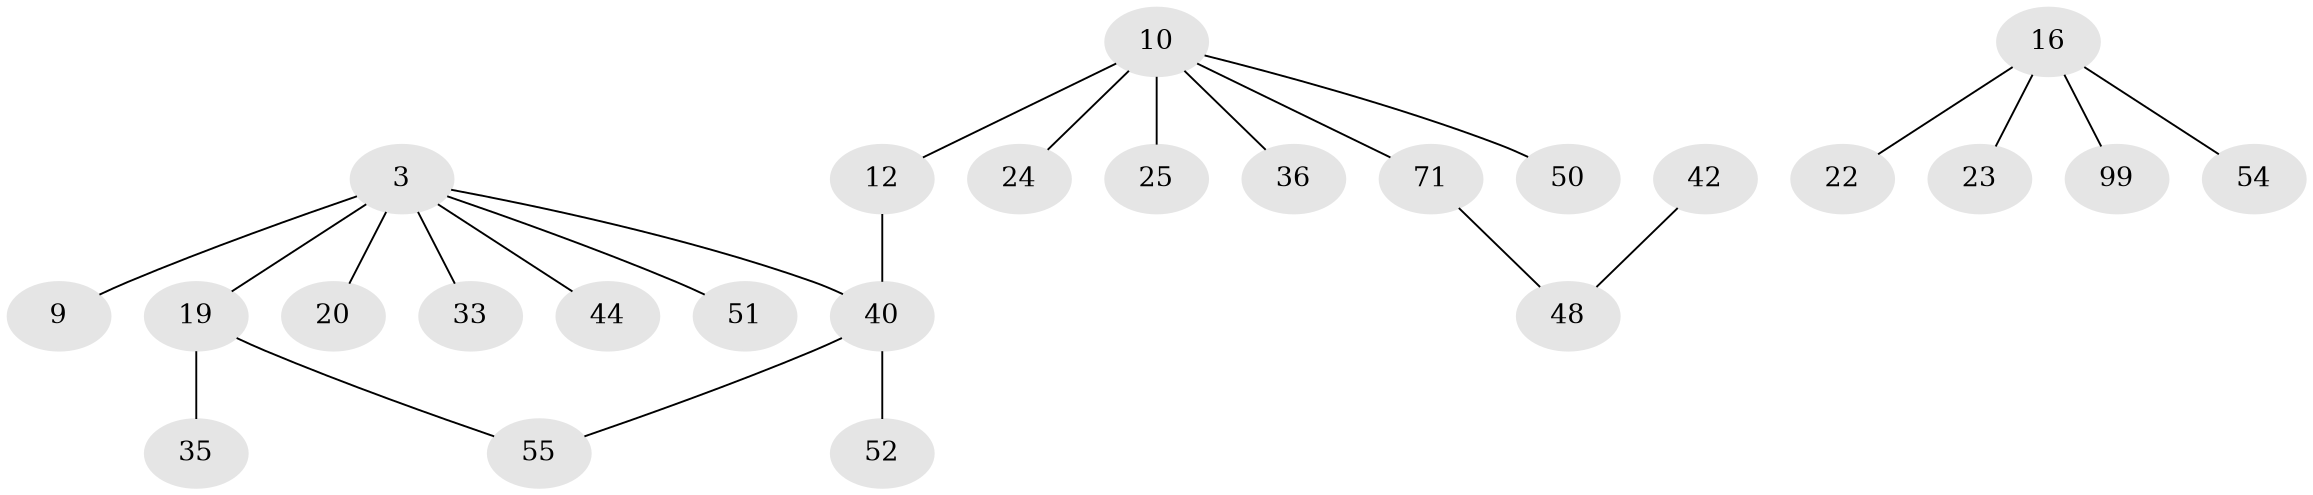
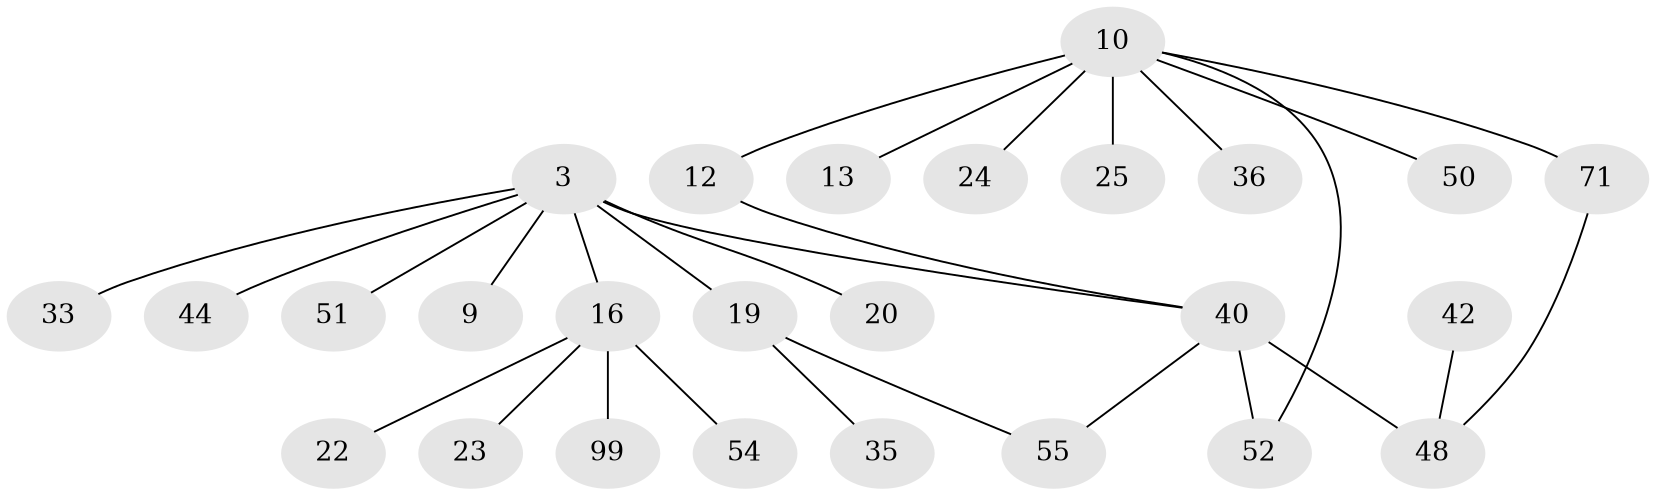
none -> (838, 179)
none -> (1337, 194)
none -> (586, 248)
none -> (1333, 385)
